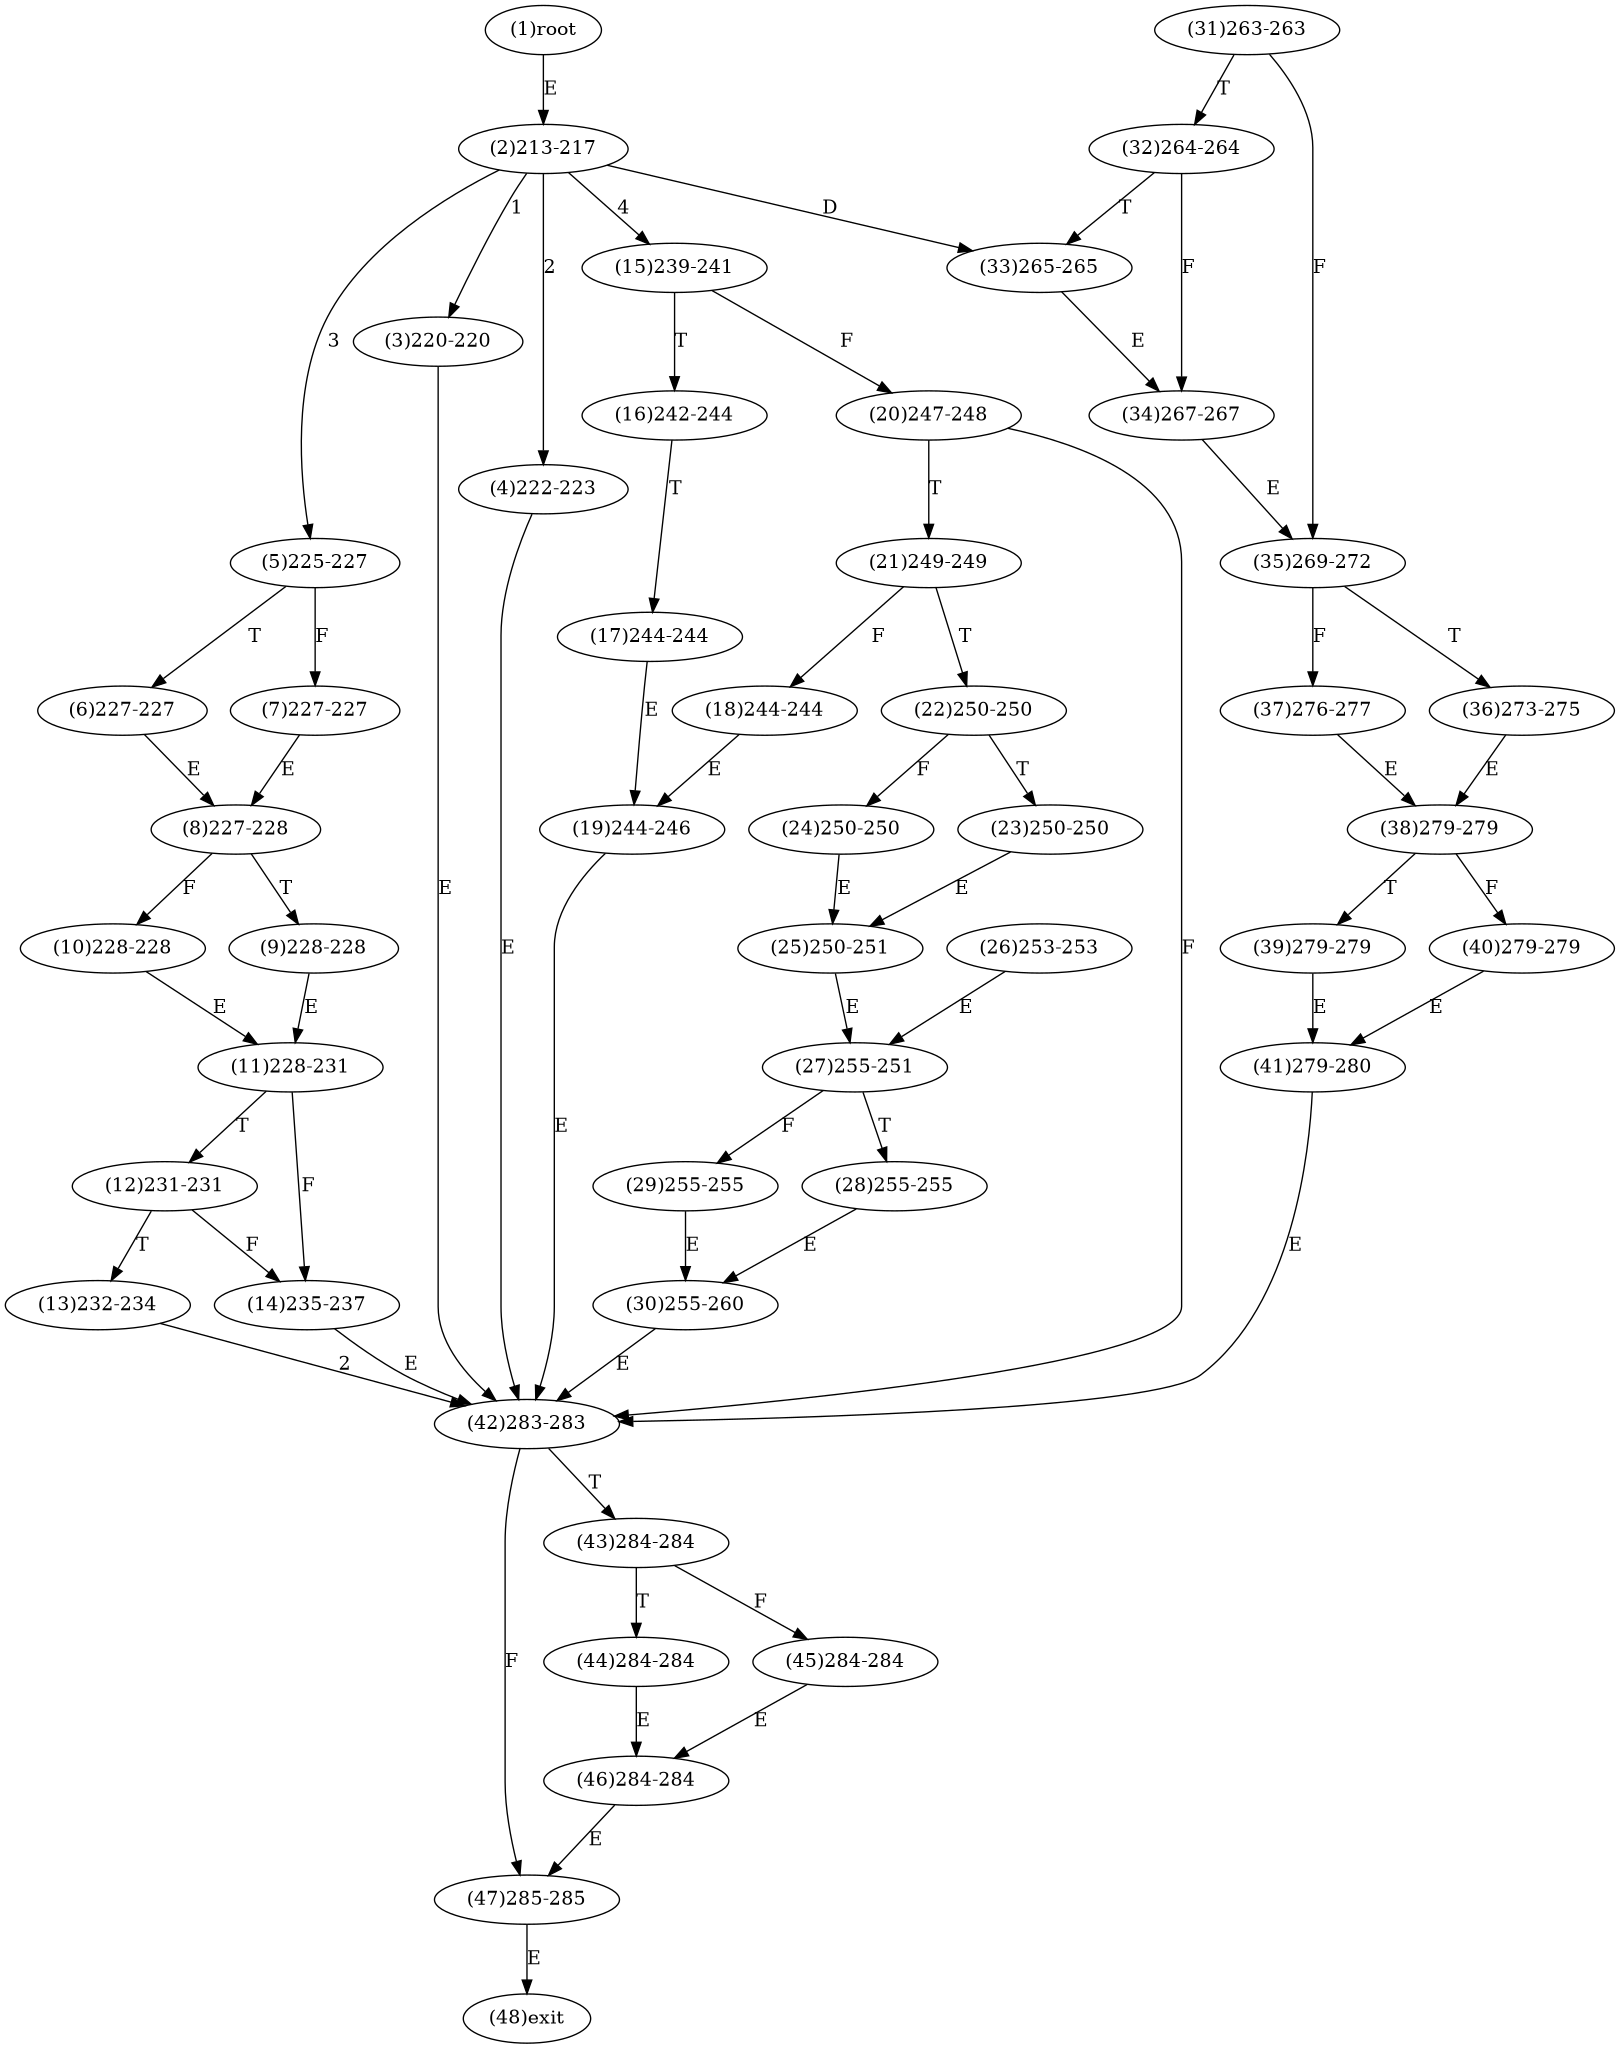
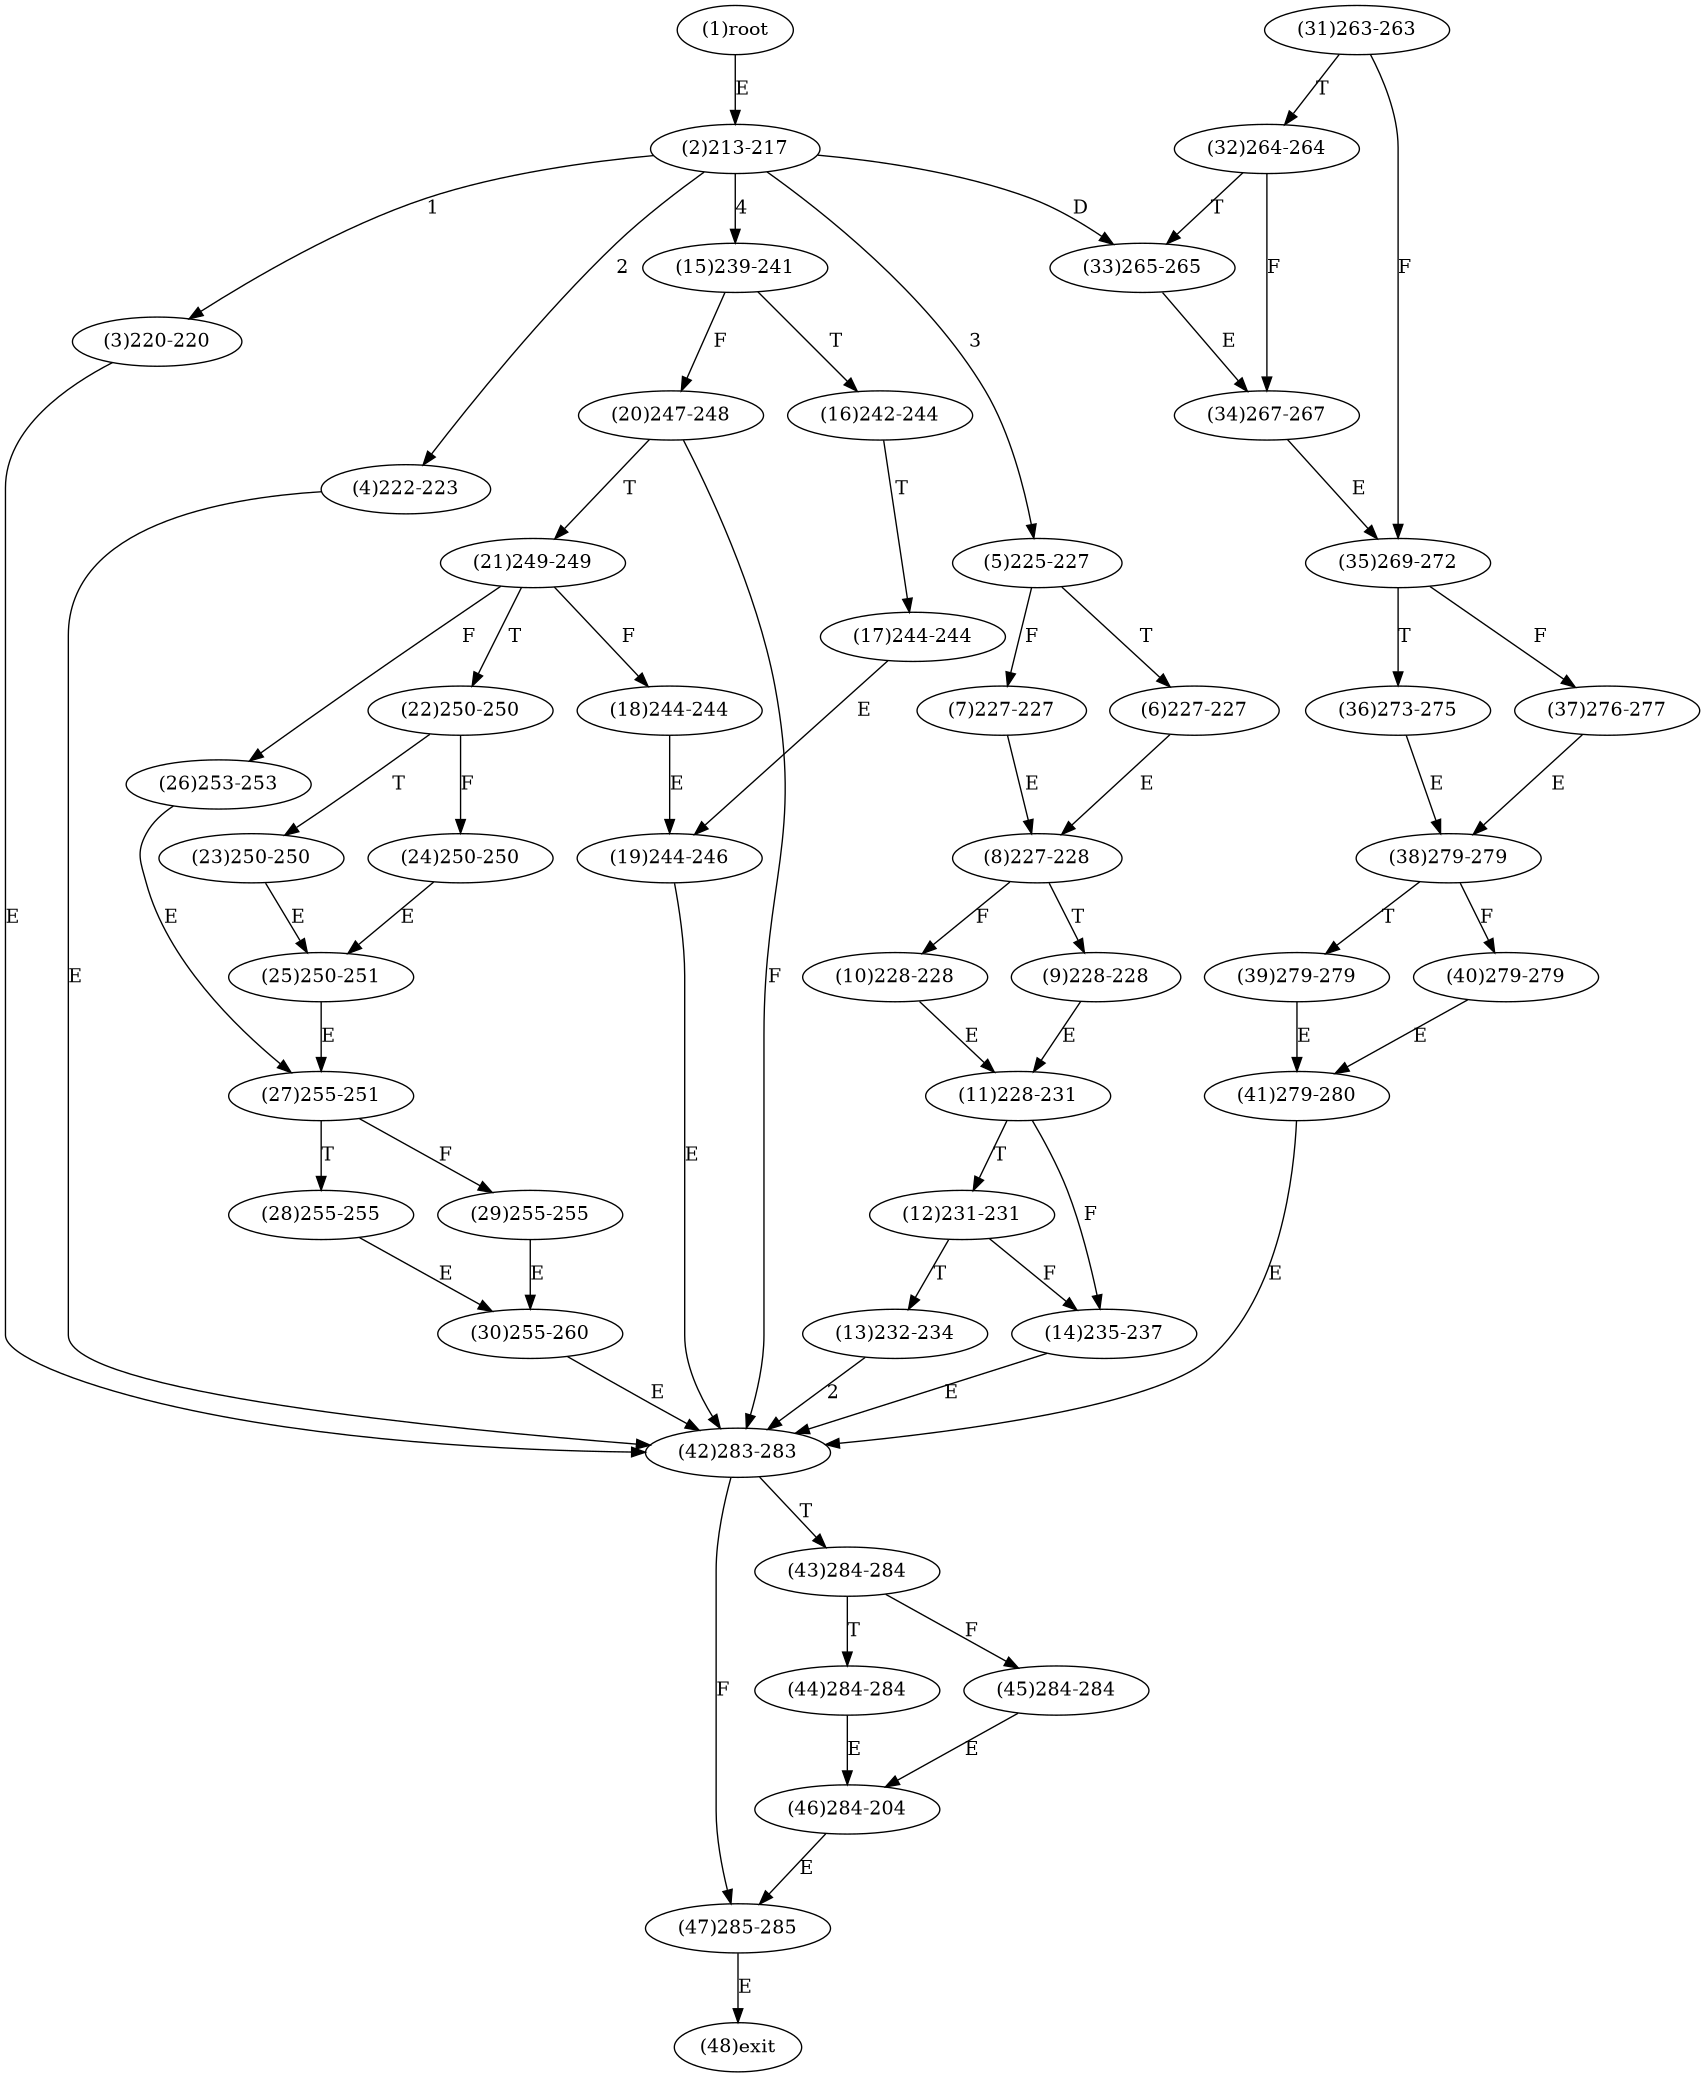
none -> (380, 669)
(636, 1781) -> (847, 1809)
